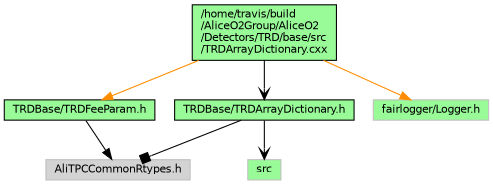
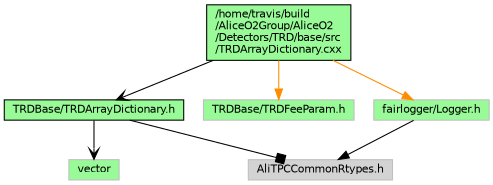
(80, 110) -> (279, 110)
(96, 135) -> (381, 137)
(264, 170) -> (94, 170)
